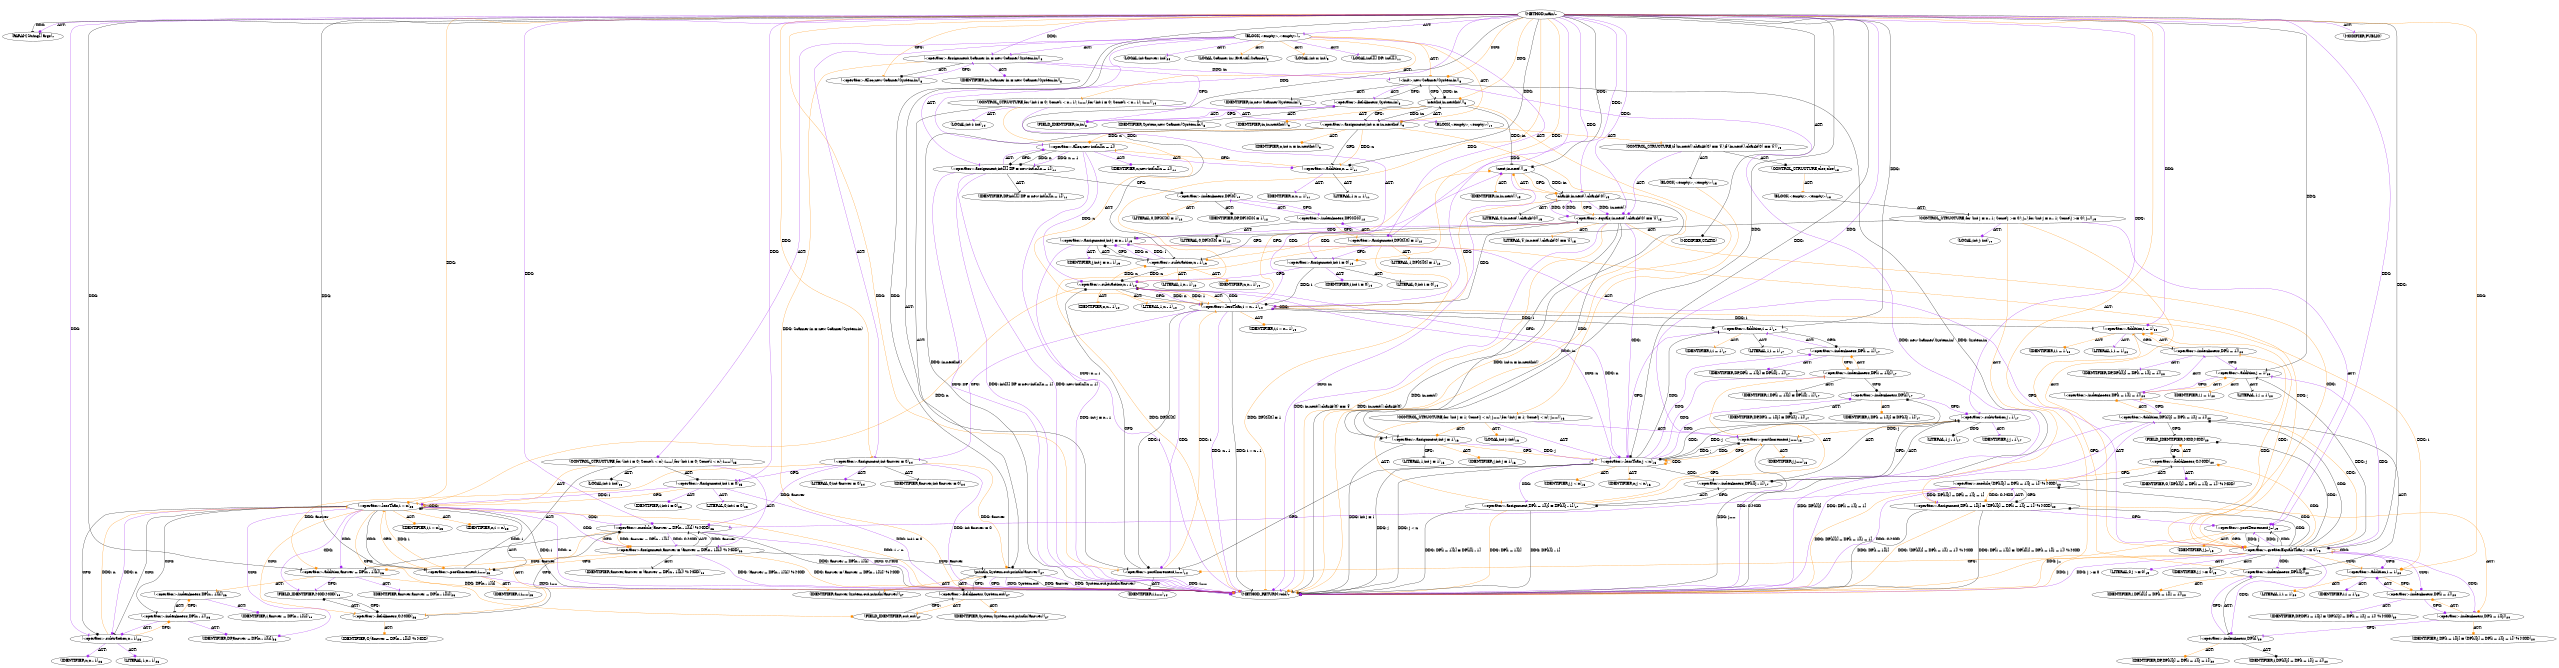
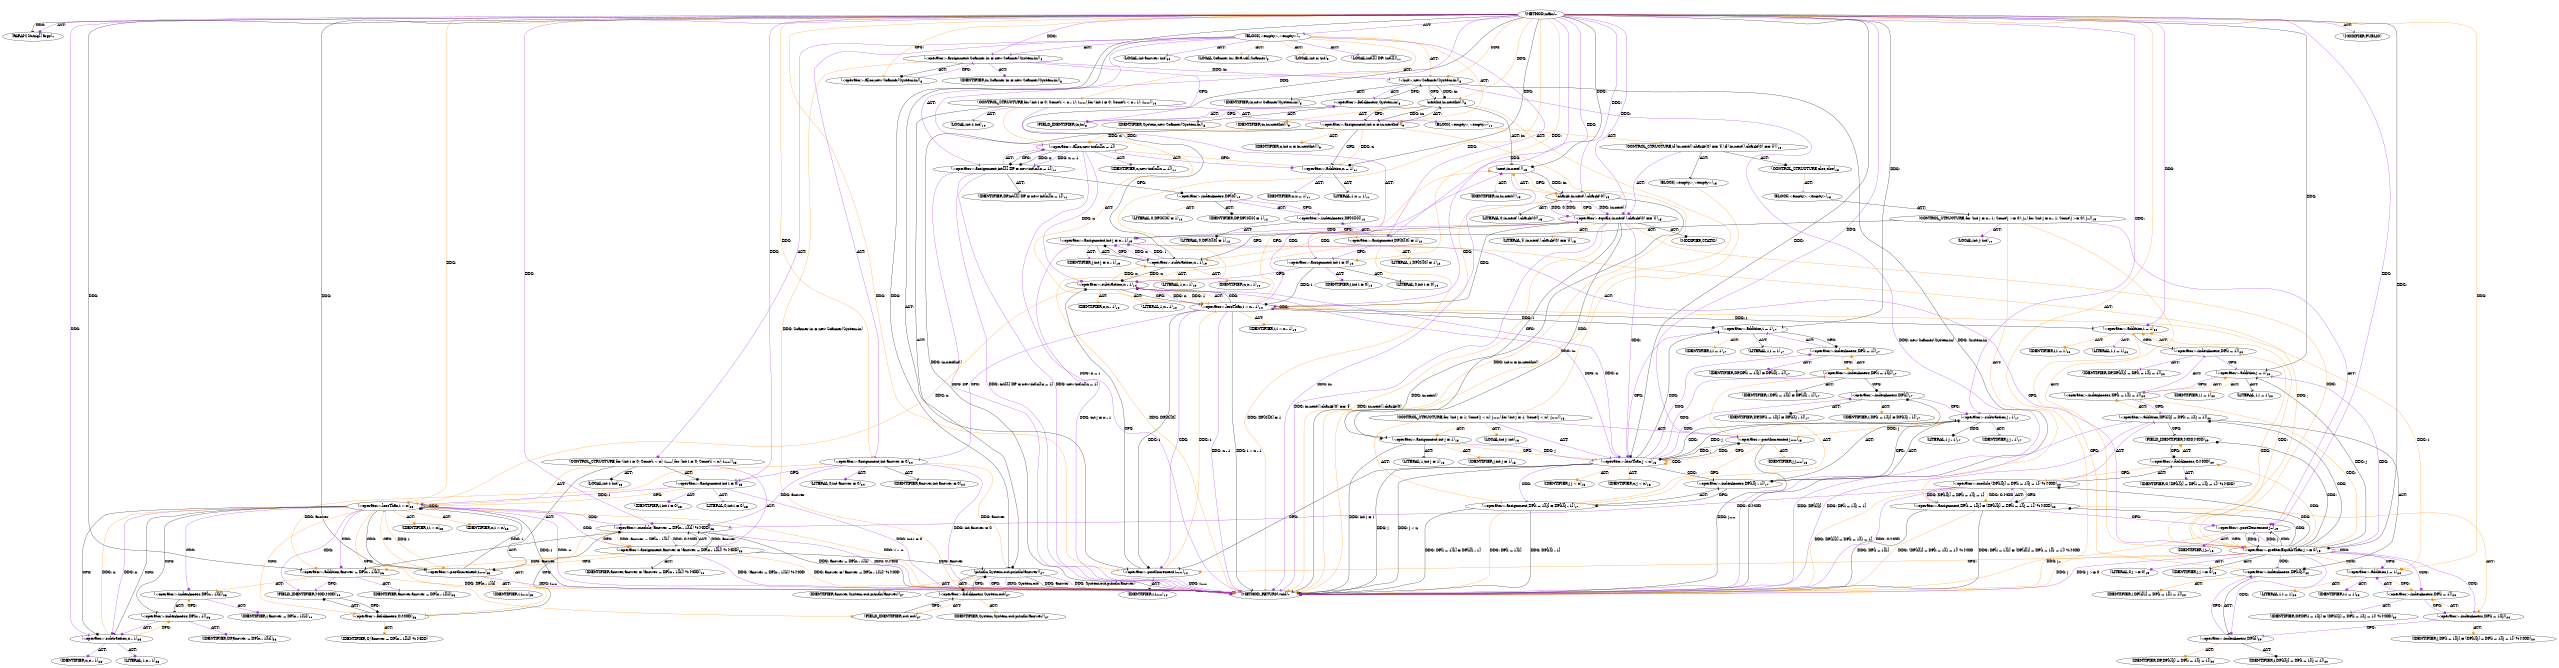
(1815, 46) -> (1663, 229)
(1518, 136) -> (1518, 136)
(1751, 207) -> none
(1430, 451) -> (1430, 451)
(987, 492) -> (987, 492)
(2219, 538) -> (2219, 538)
(2319, 550) -> (2319, 550)
(248, 578) -> (235, 513)
